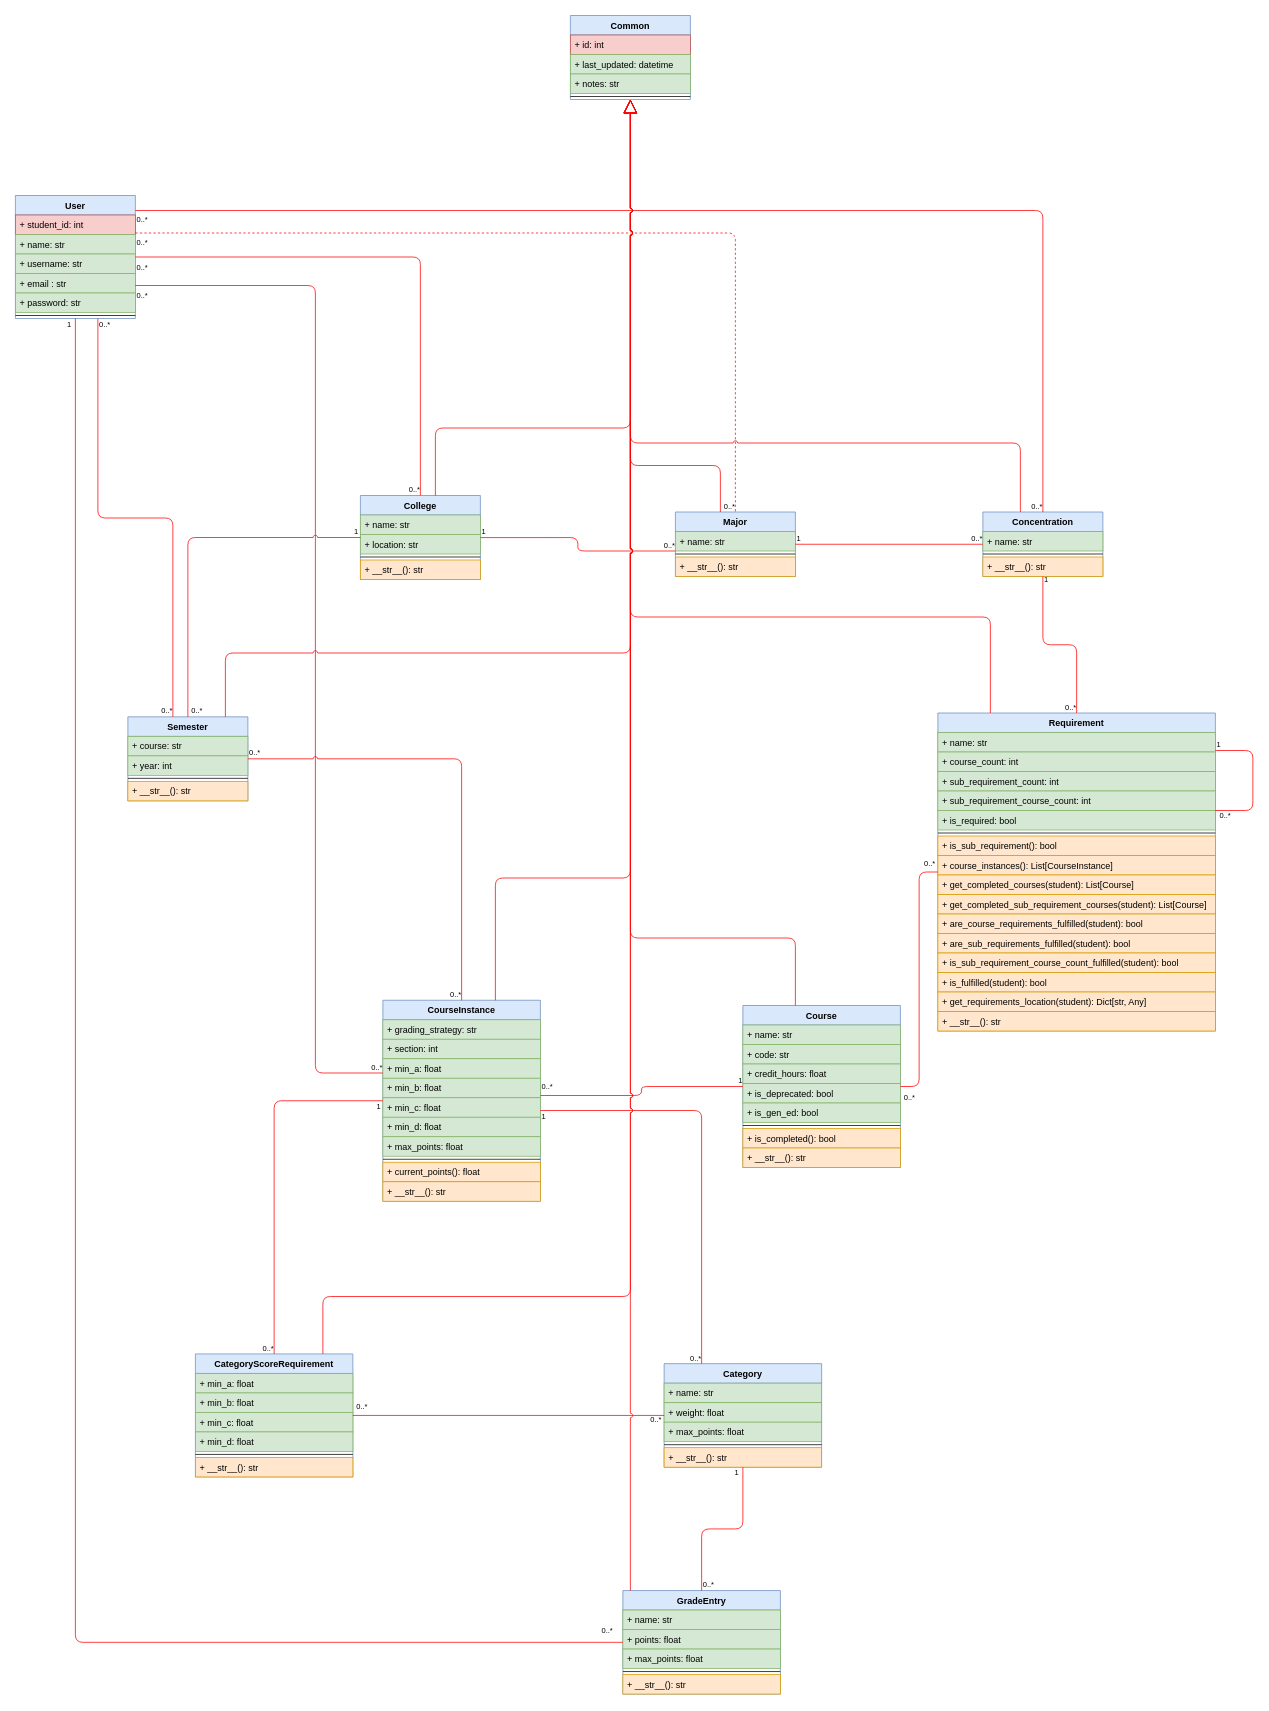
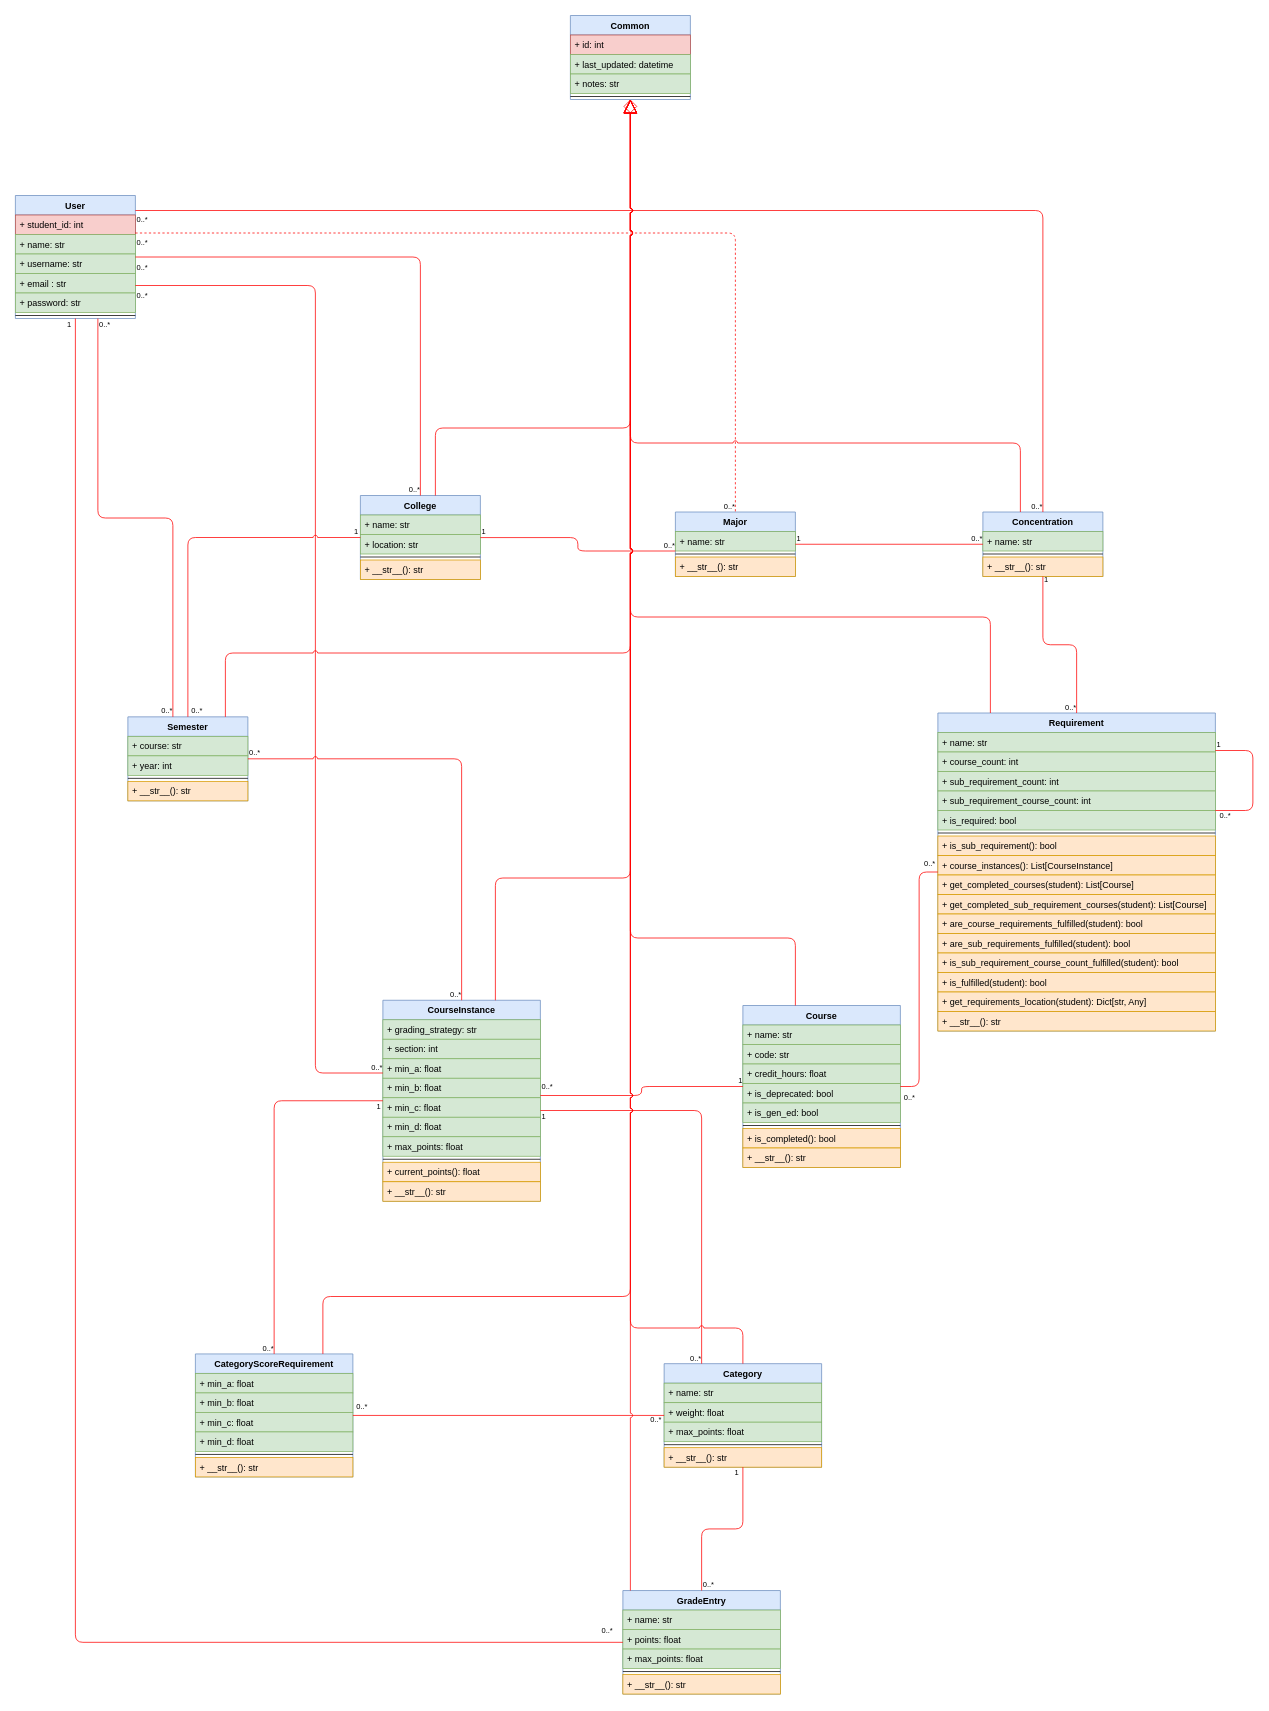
(697, 465) -> none
(632, 936) -> (632, 936)
none -> (703, 1326)
